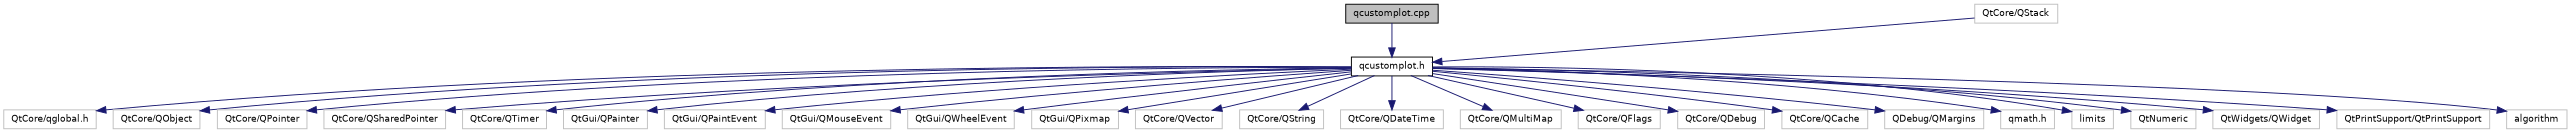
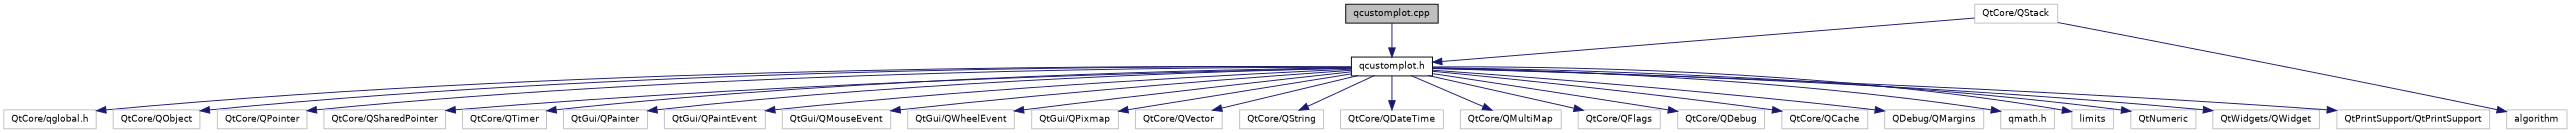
(1965, 80) -> (2278, 65)
